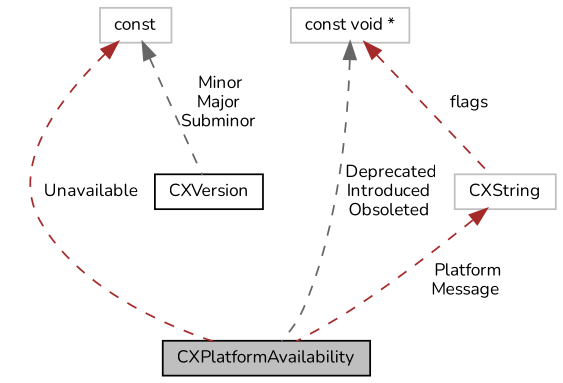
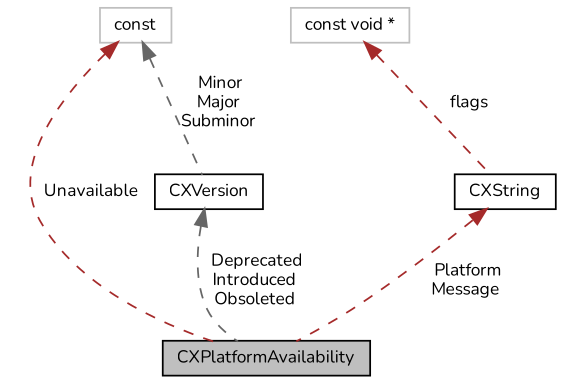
(505, 192) -> (505, 192)
(334, 206) -> (201, 290)
